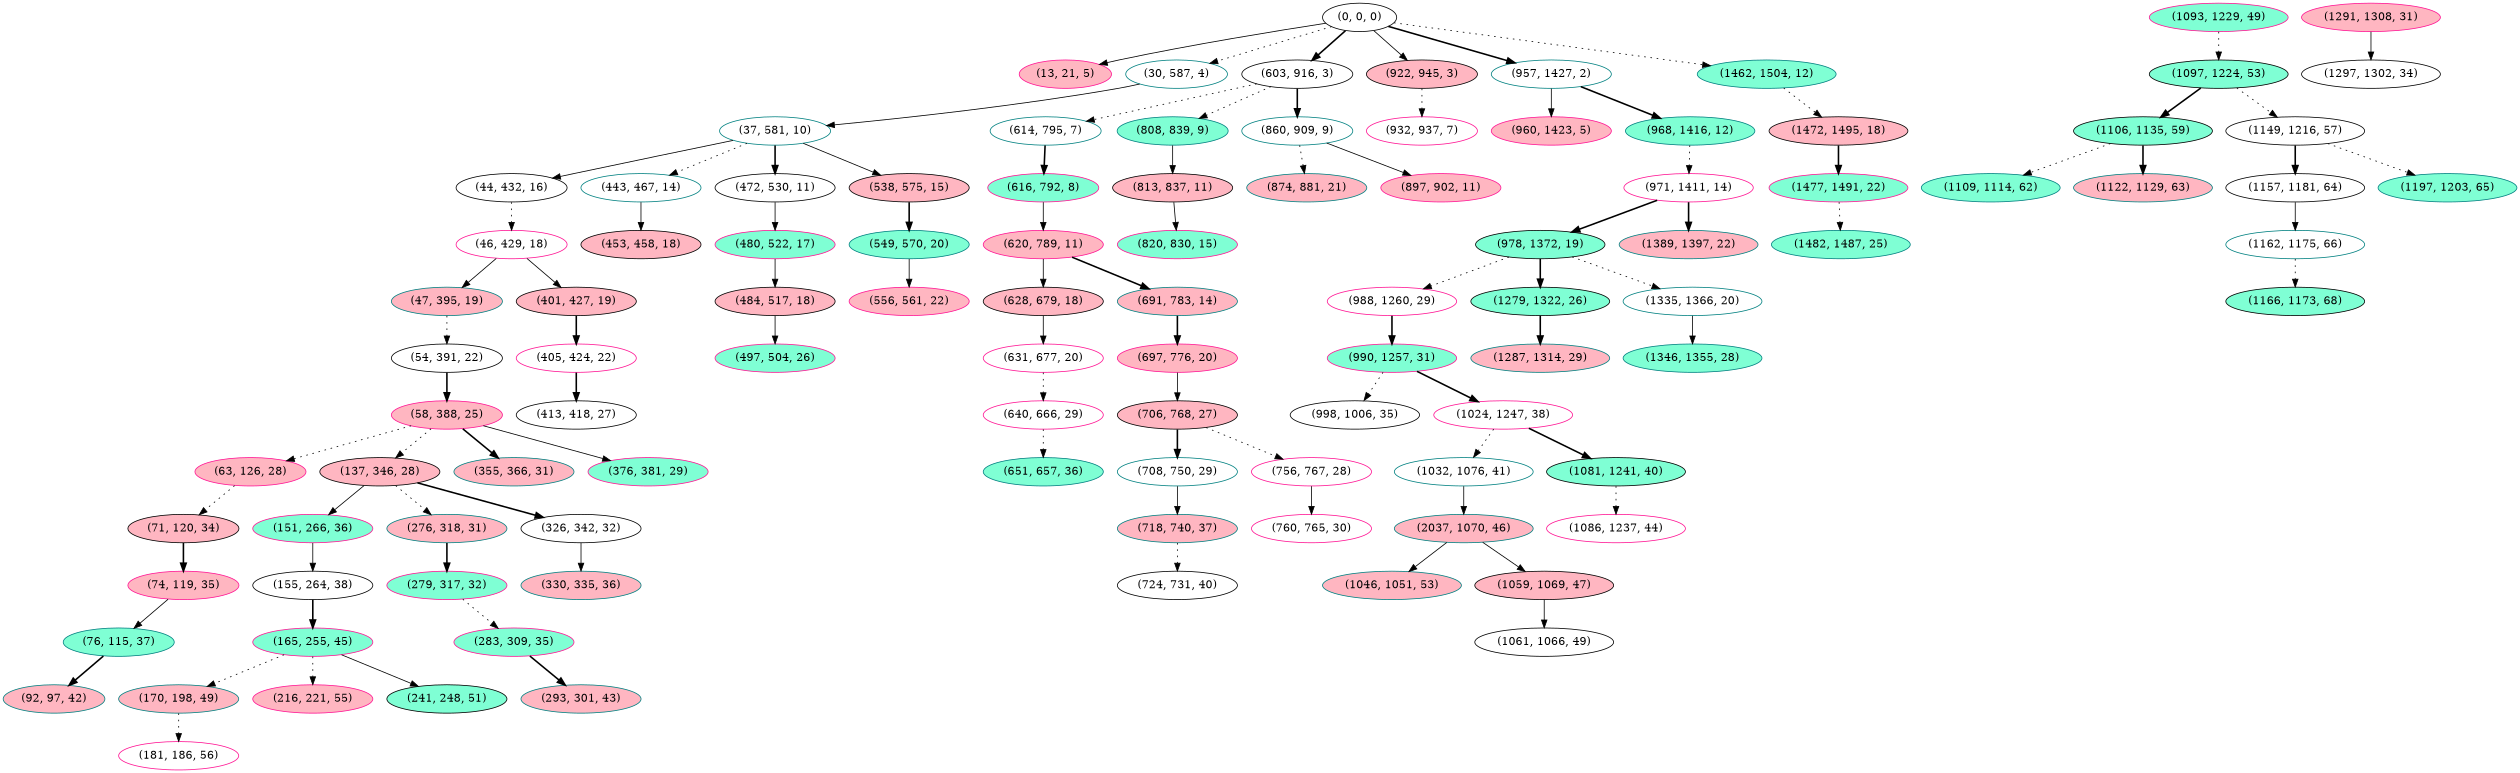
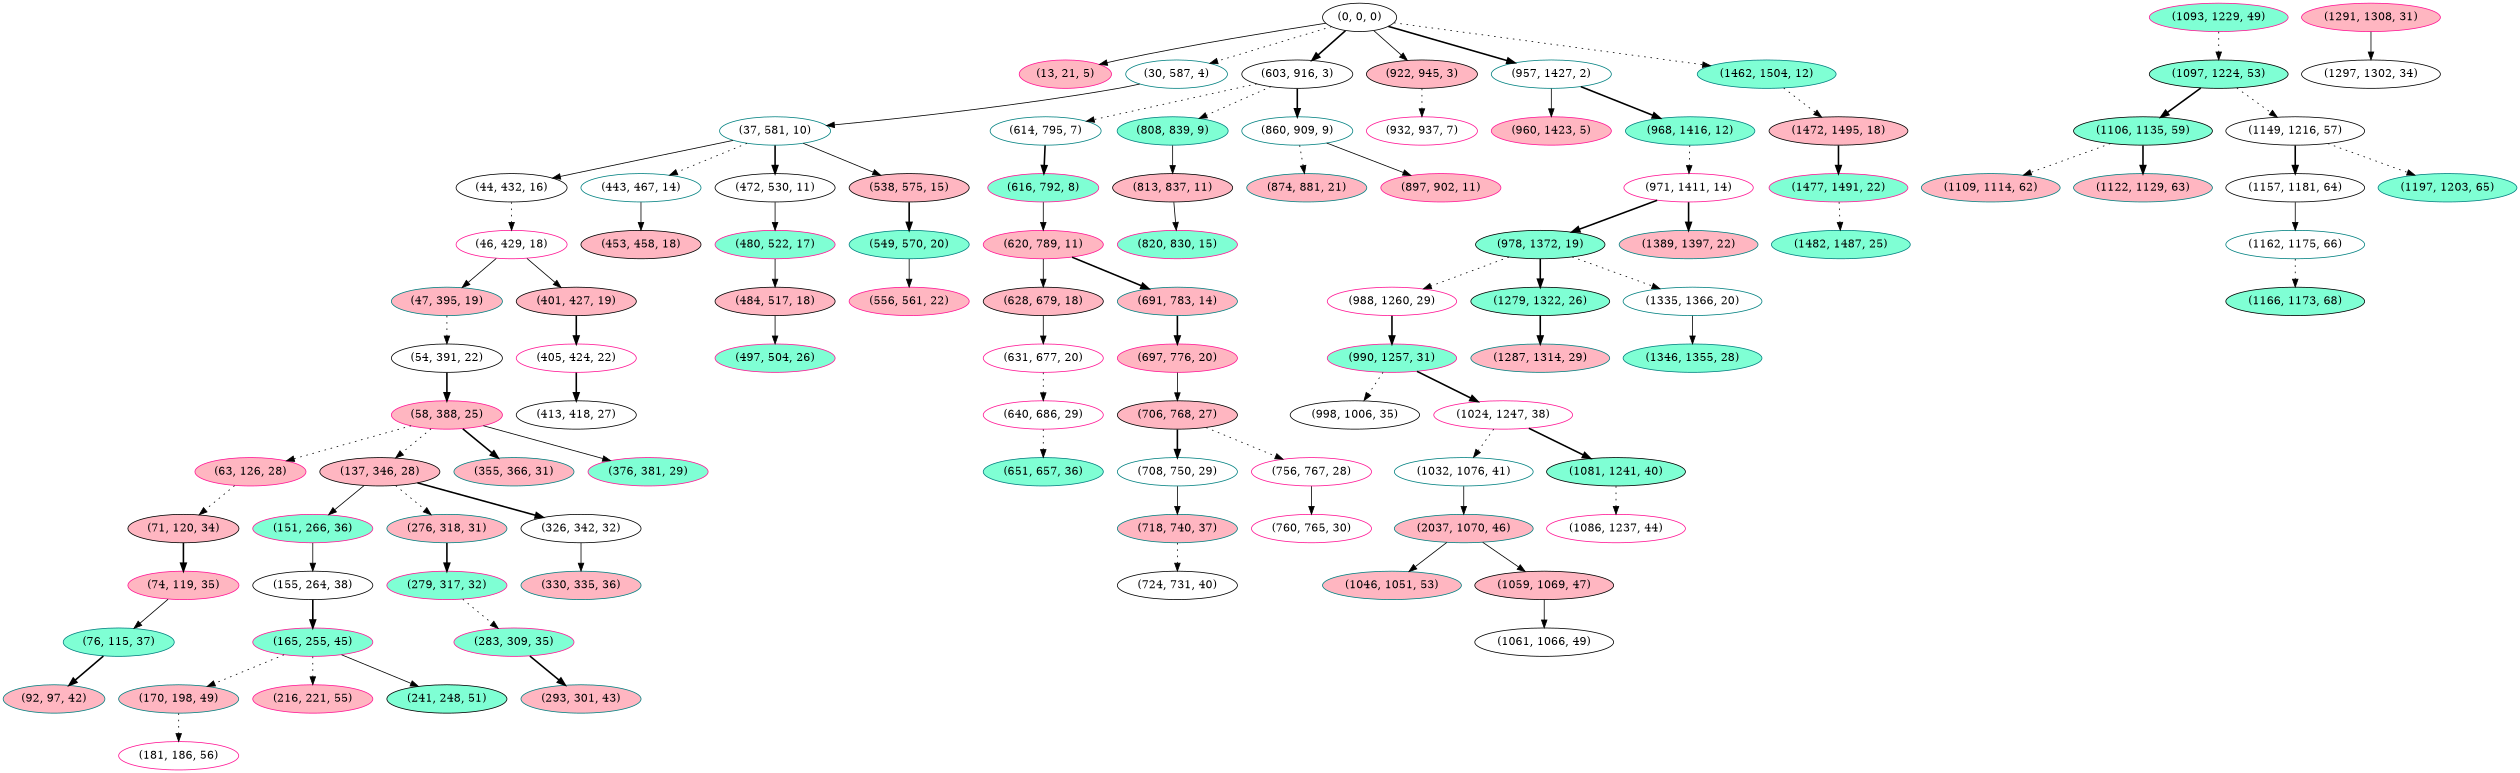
(1991, 188) -> (1991, 188)
(1043, 415) -> (1043, 415)
